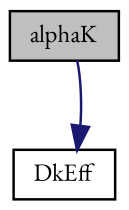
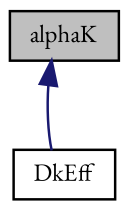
(81, 93) -> (48, 118)
